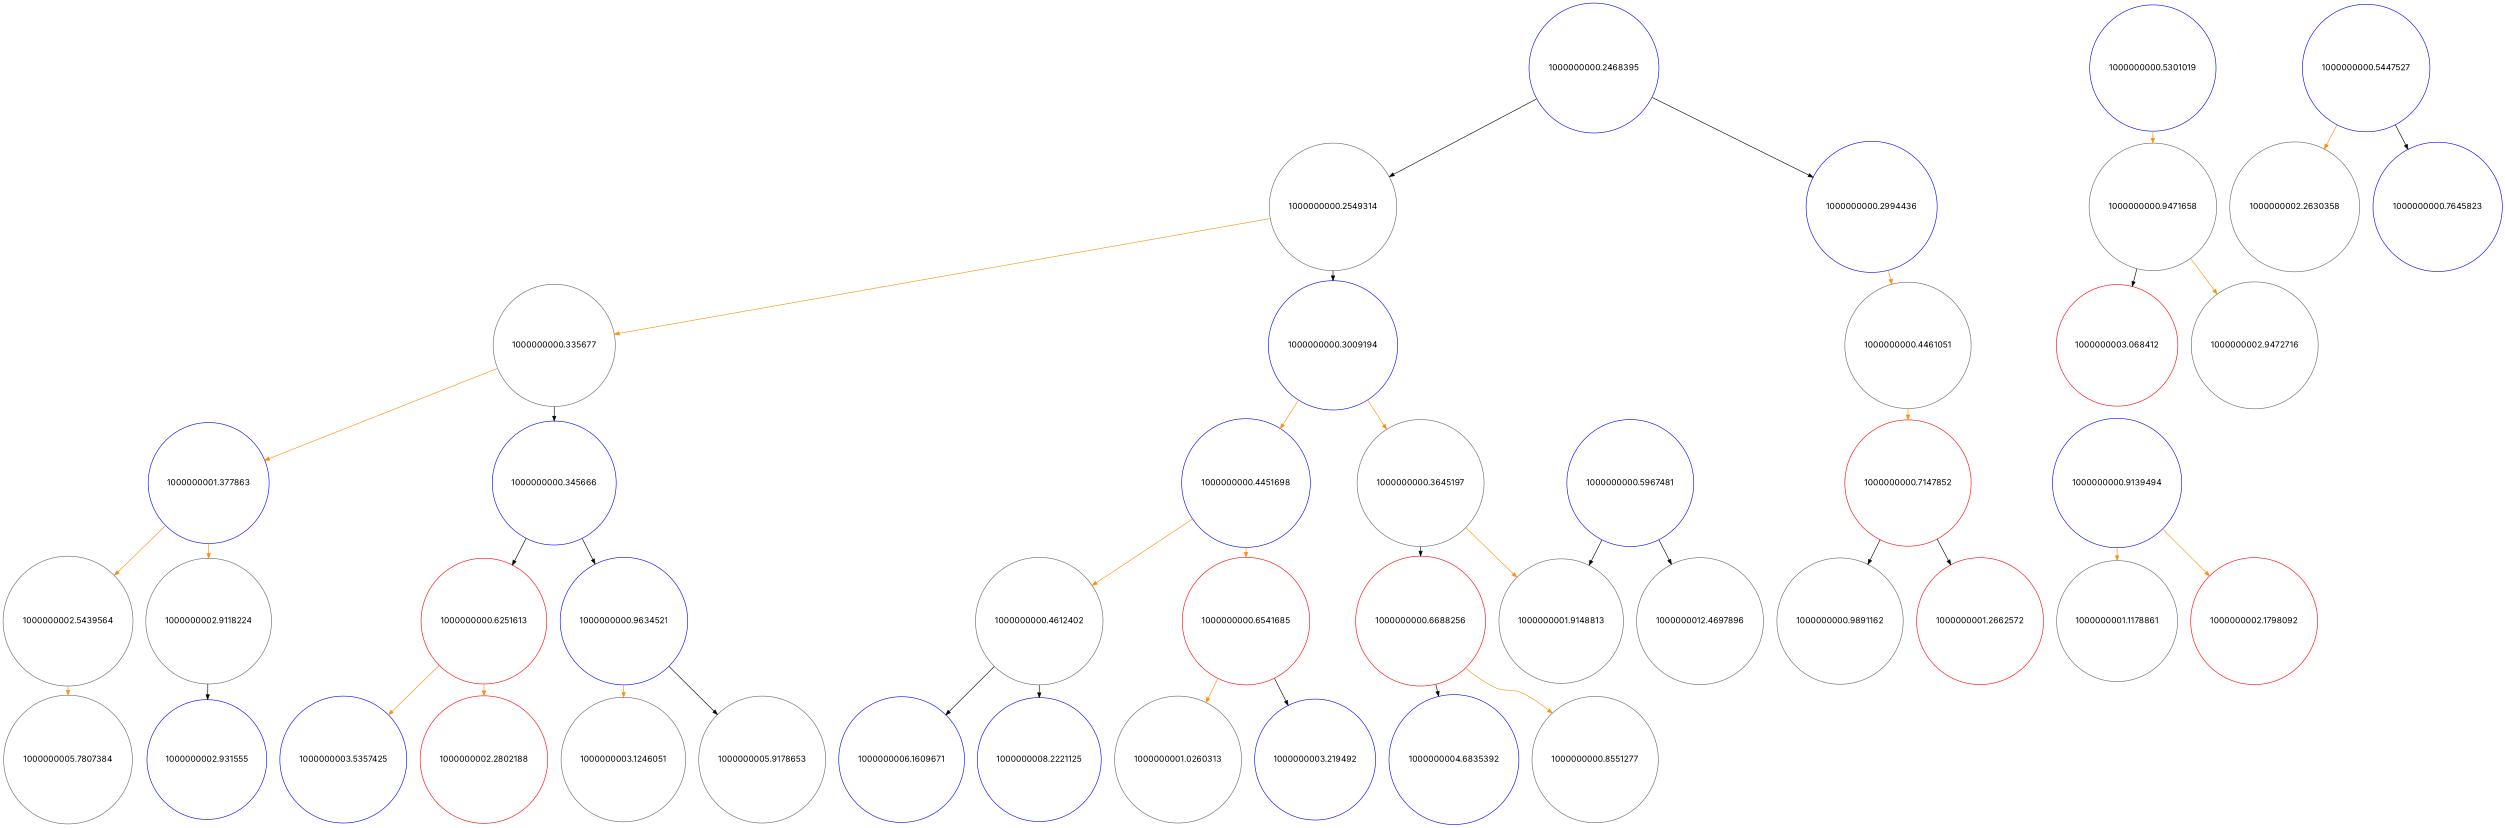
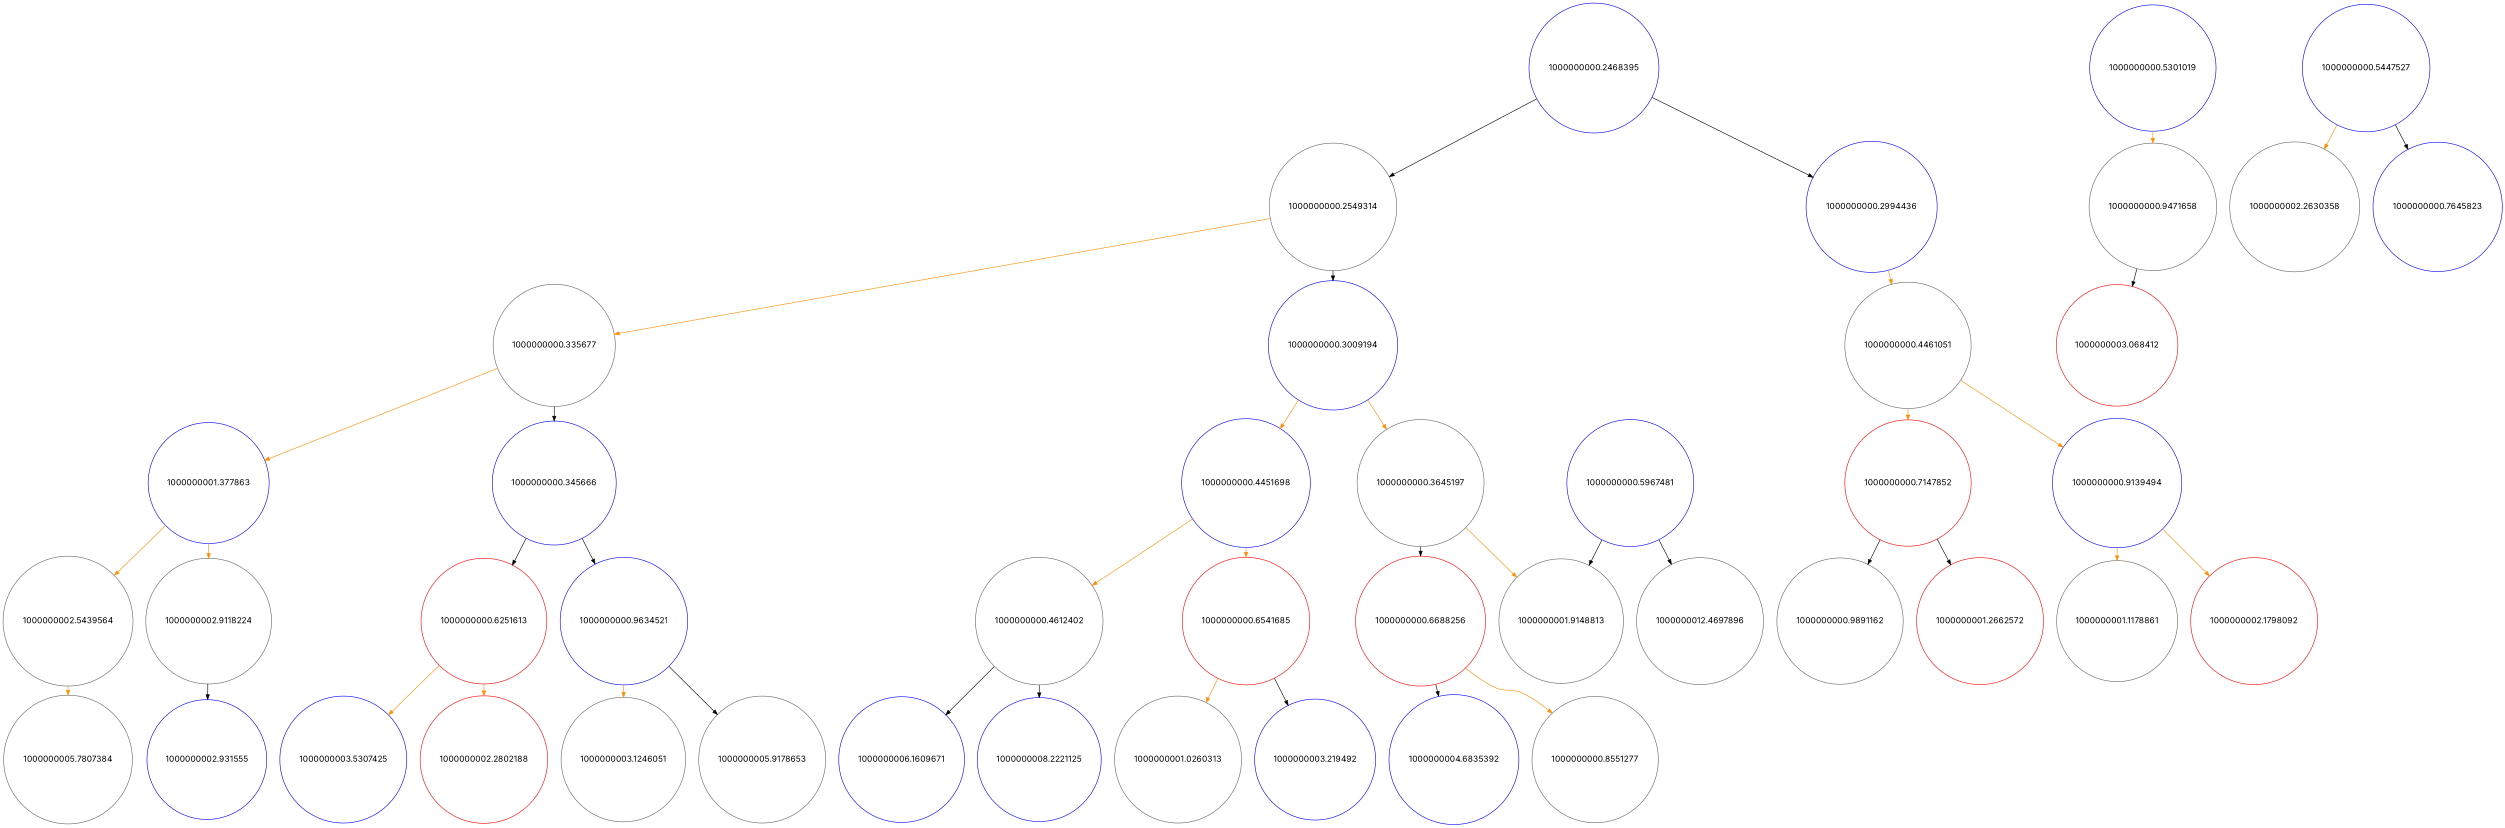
(2255, 345) -> none
none -> (2010, 412)
(343, 760) -> (343, 760)
